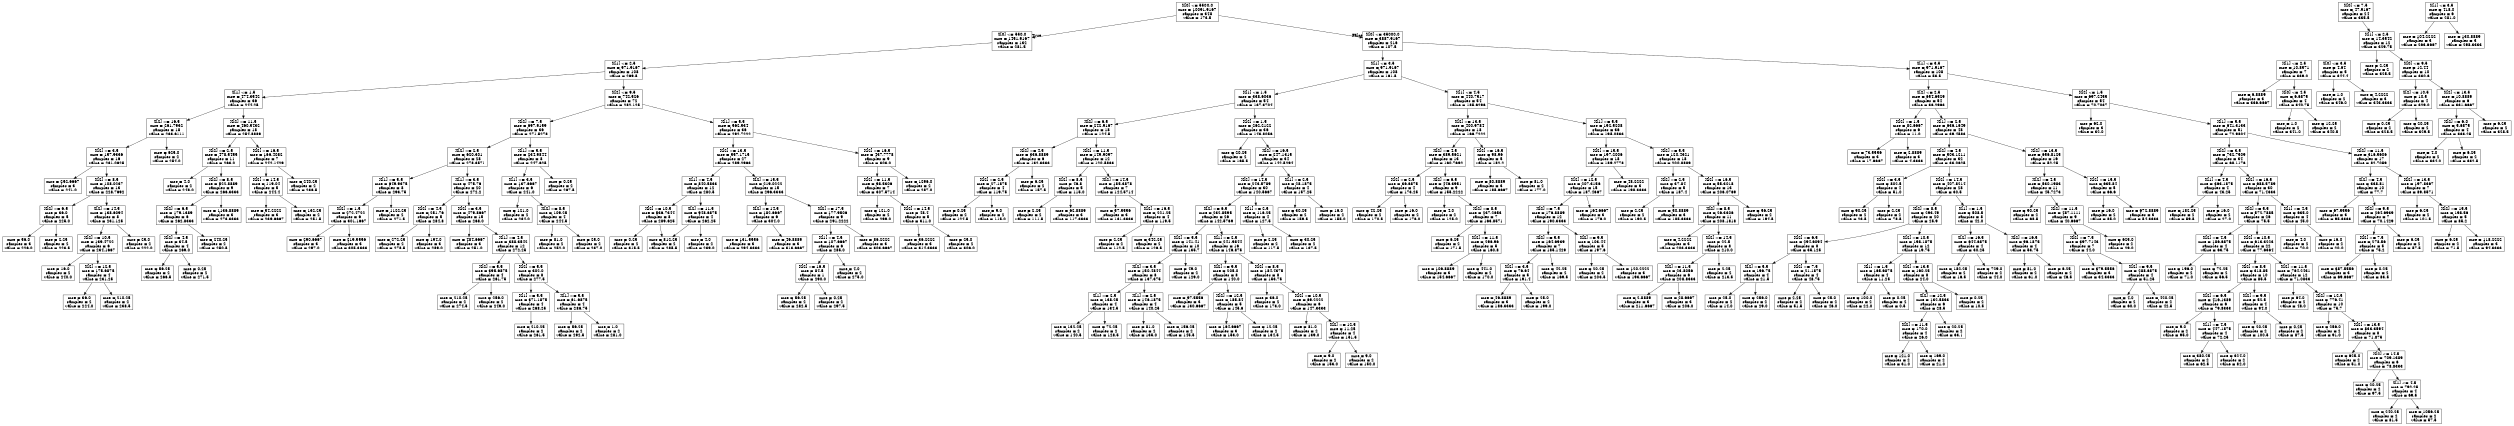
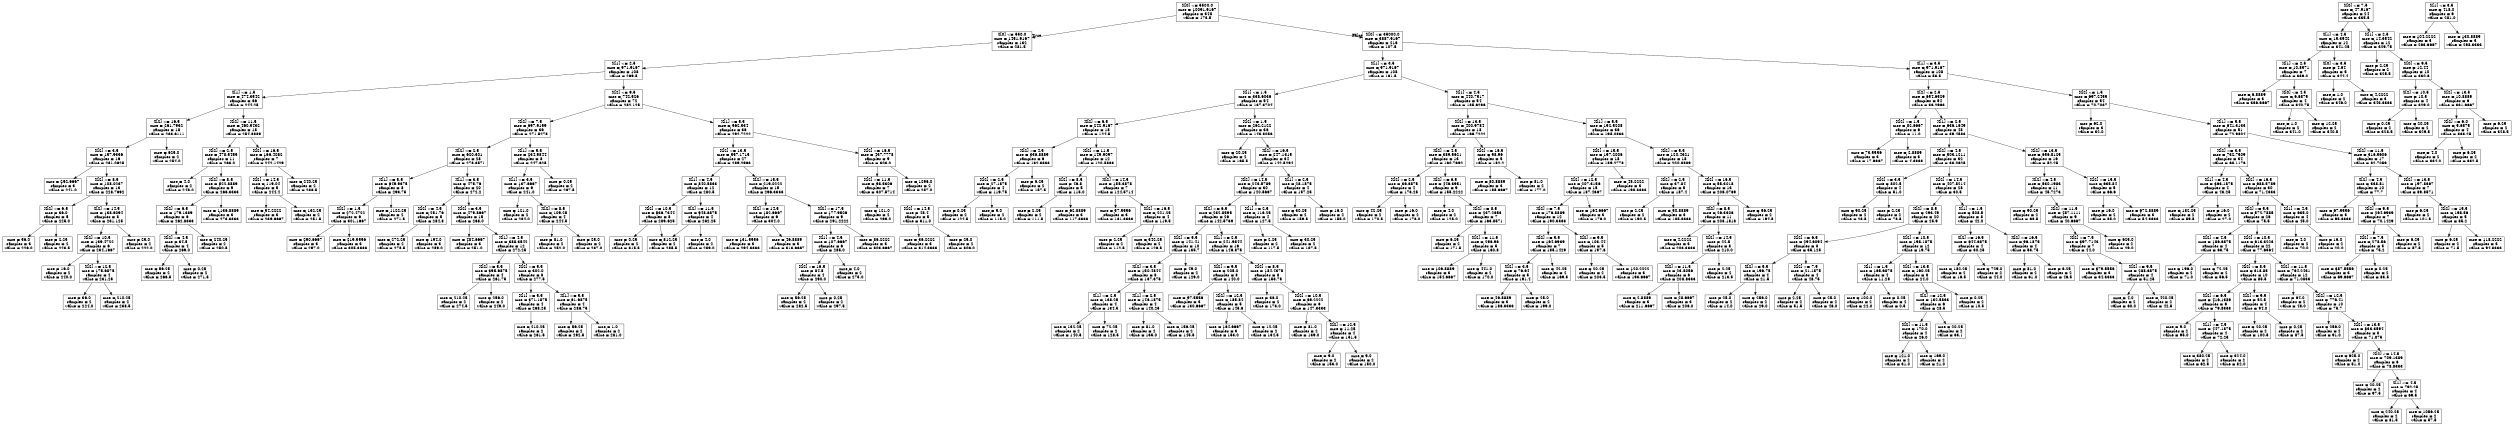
none -> (2334, 41)
(896, 200) -> none
(1226, 257) -> none
(812, 273) -> (812, 273)
